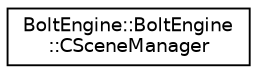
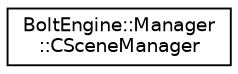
(129, 37) -> (119, 37)
